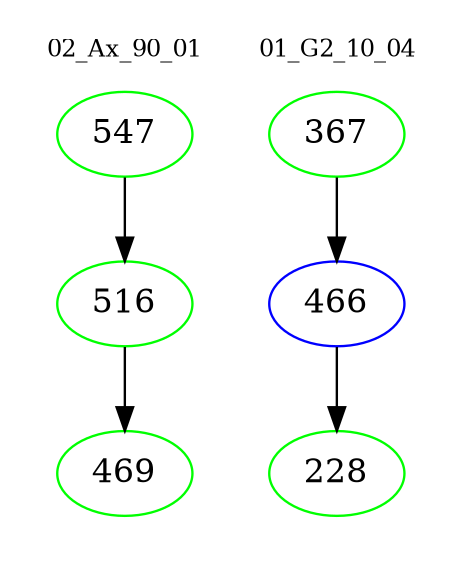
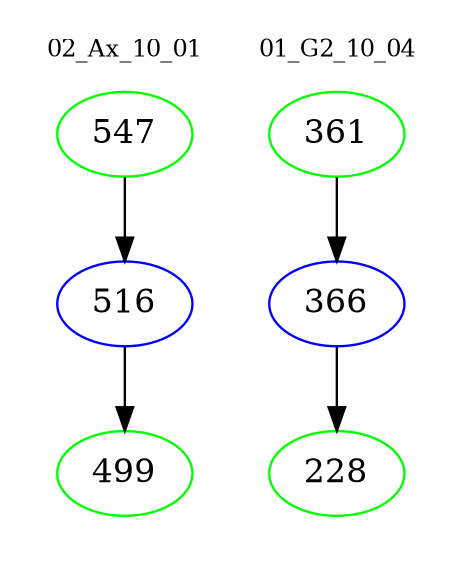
(125, 51) -> (125, 51)
(337, 134) -> (337, 134)
(125, 304) -> (125, 304)
(337, 304) -> (337, 304)
(125, 473) -> (125, 473)
